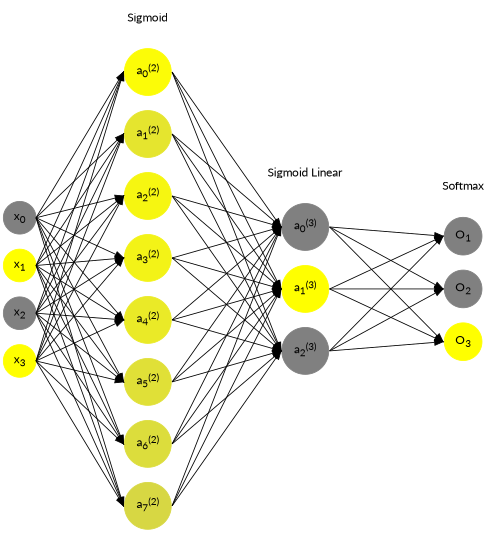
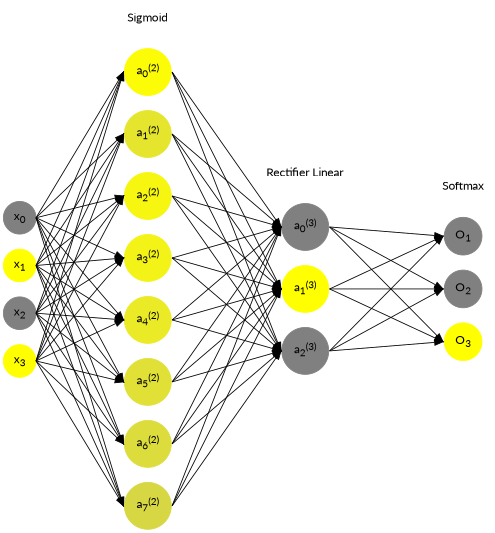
(305, 173) -> (305, 173)
